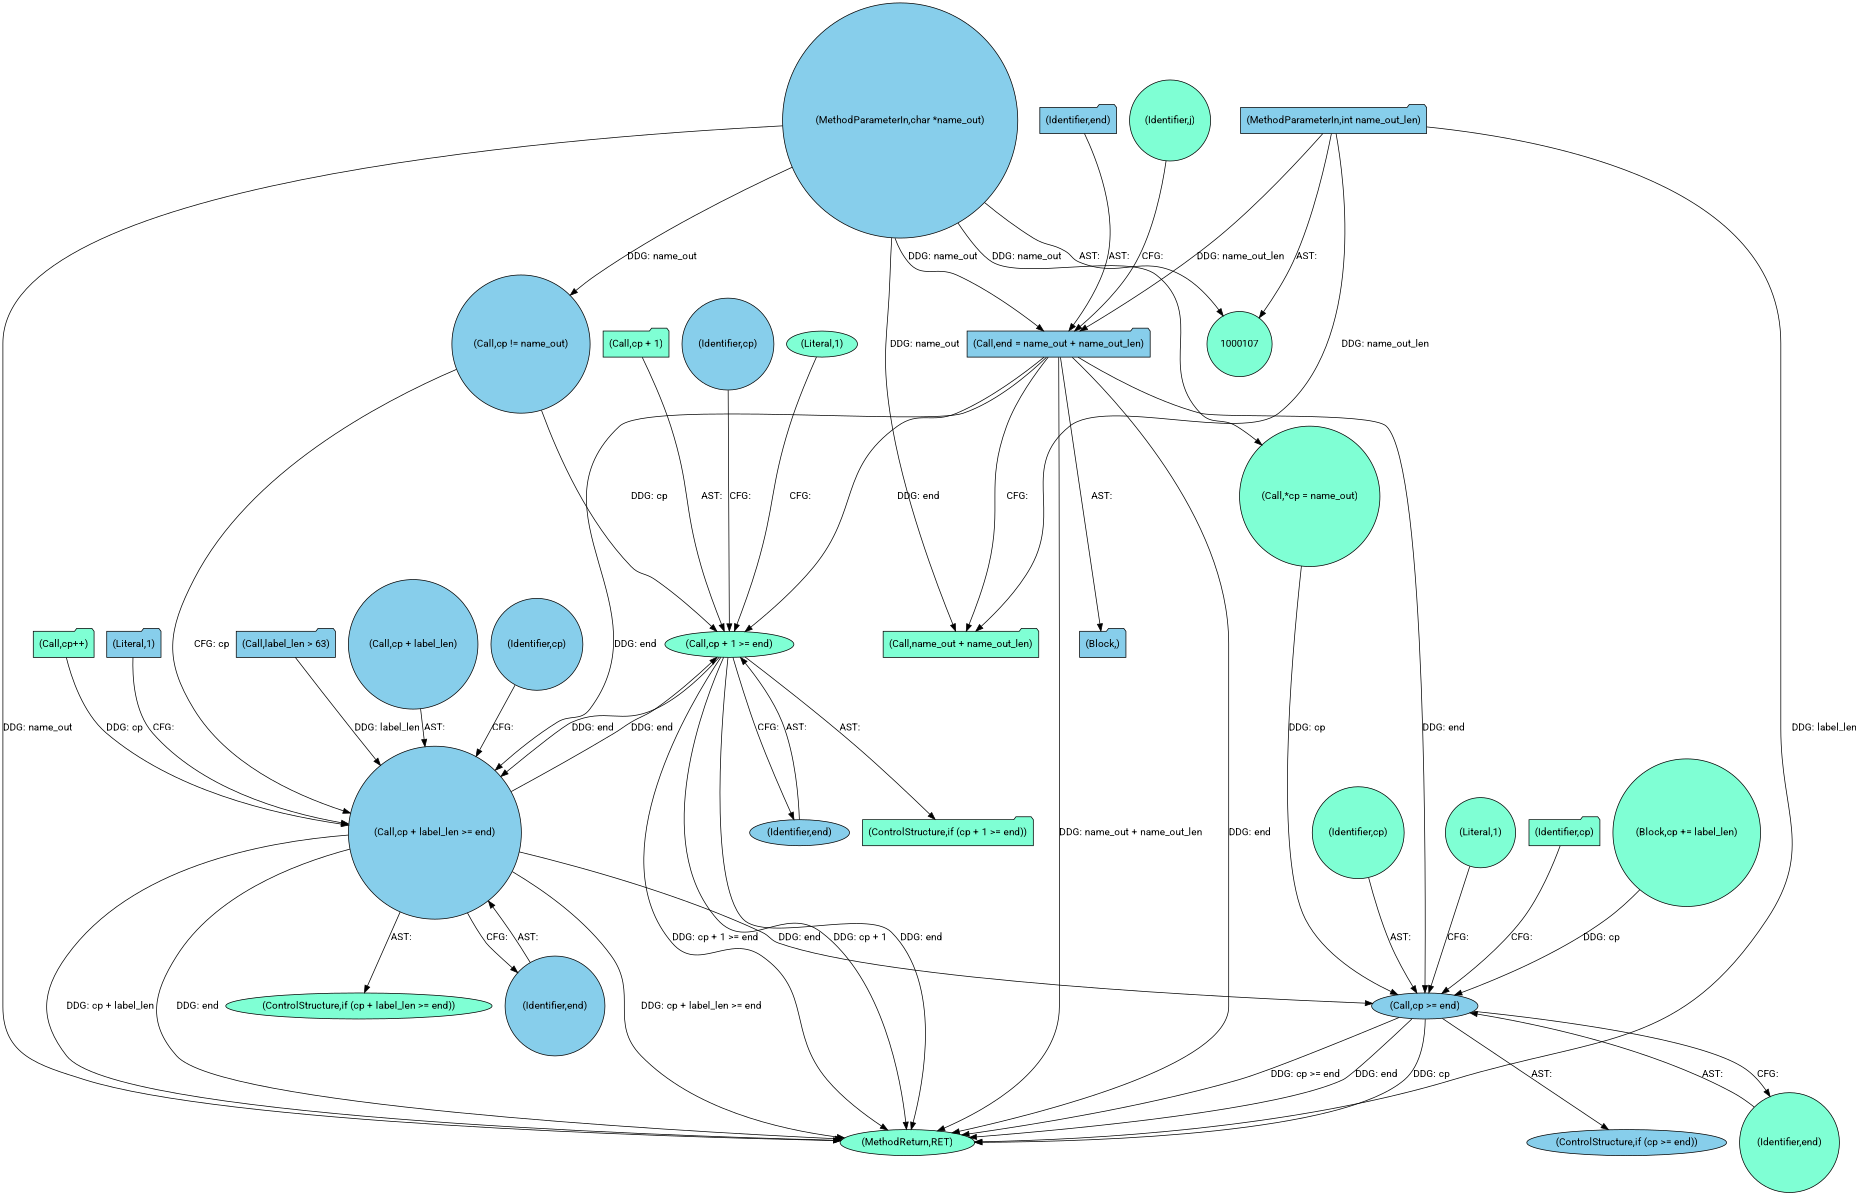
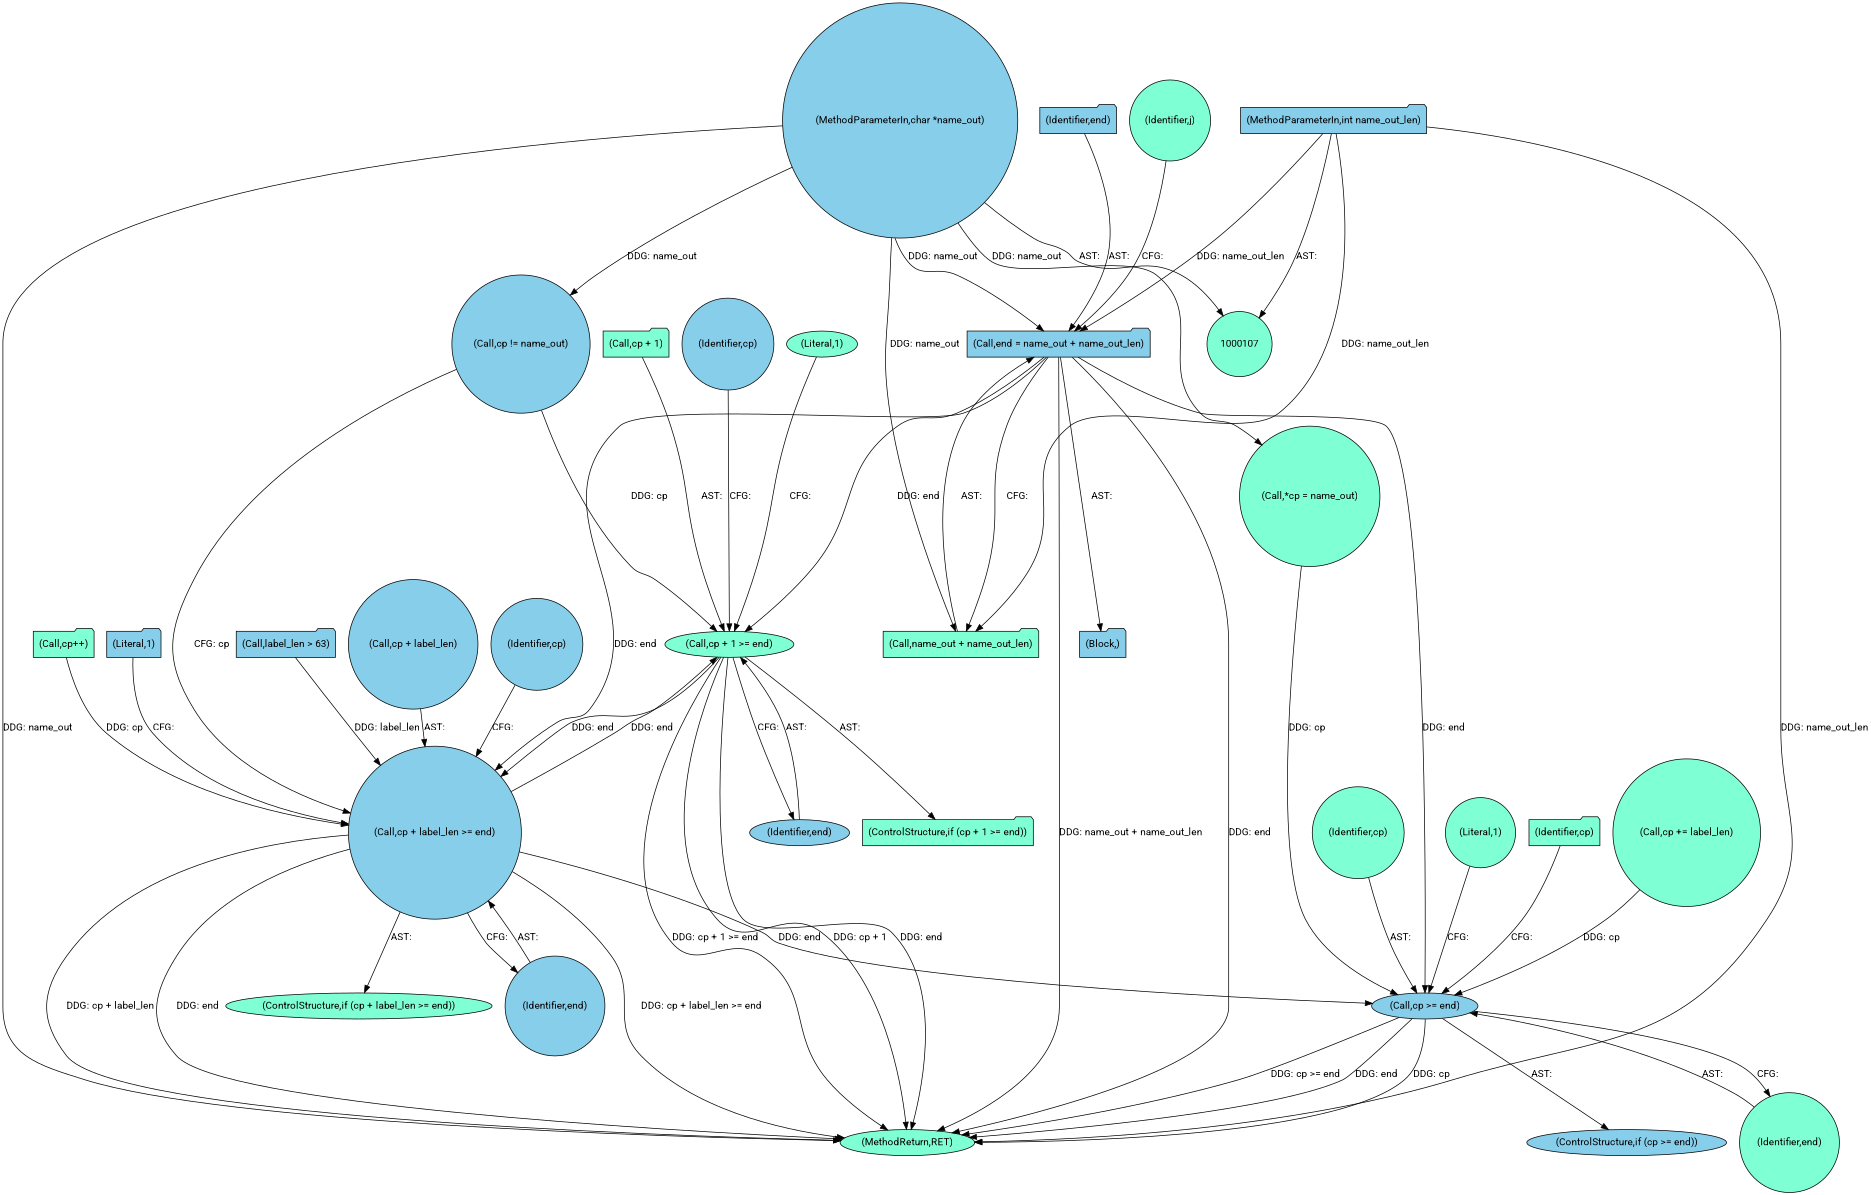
none -> (946, 481)
(1825, 728) -> (1825, 728)
(1687, 833) -> (1687, 833)
